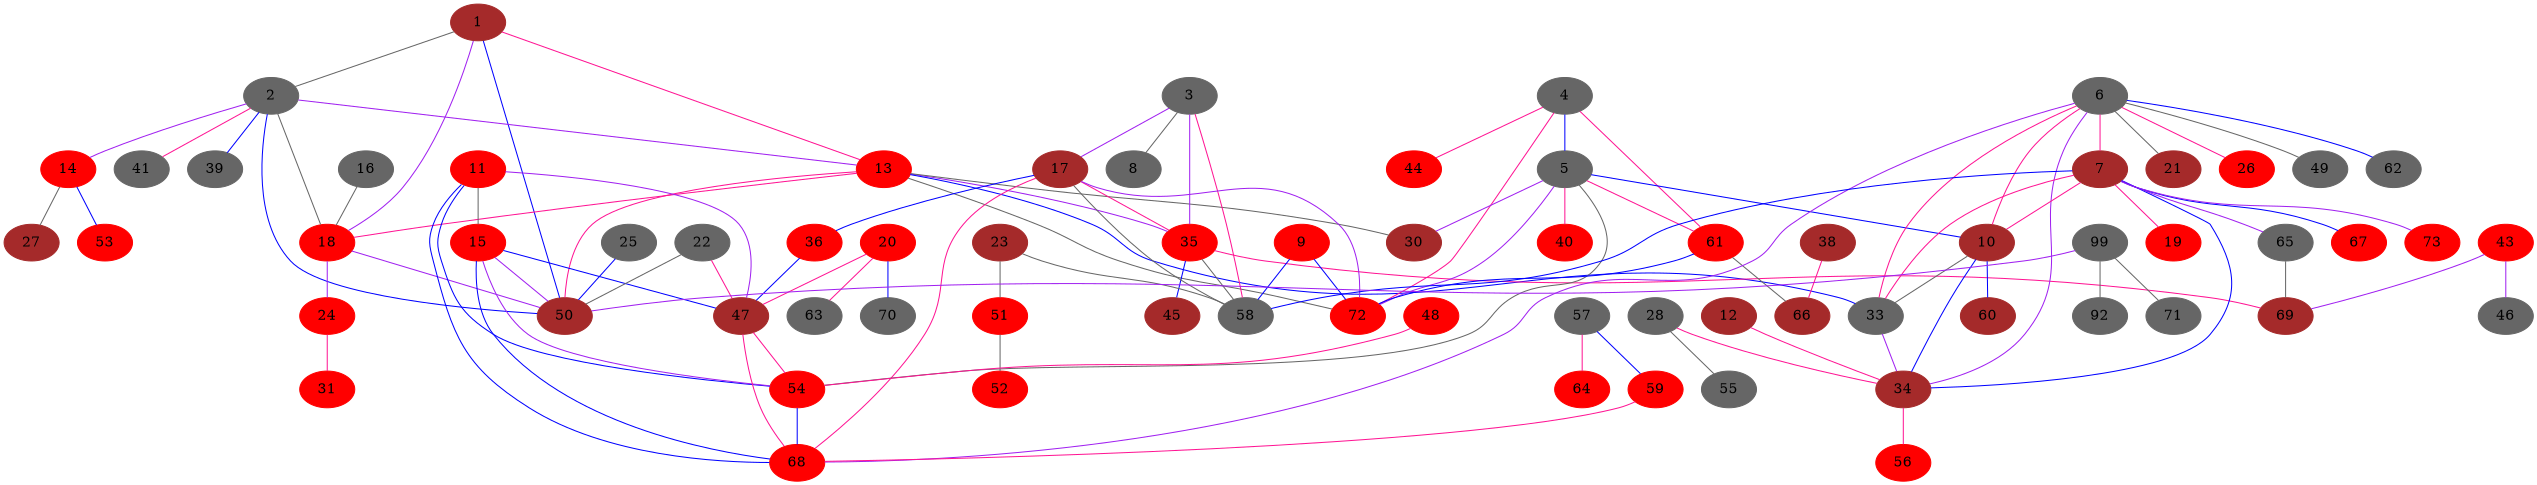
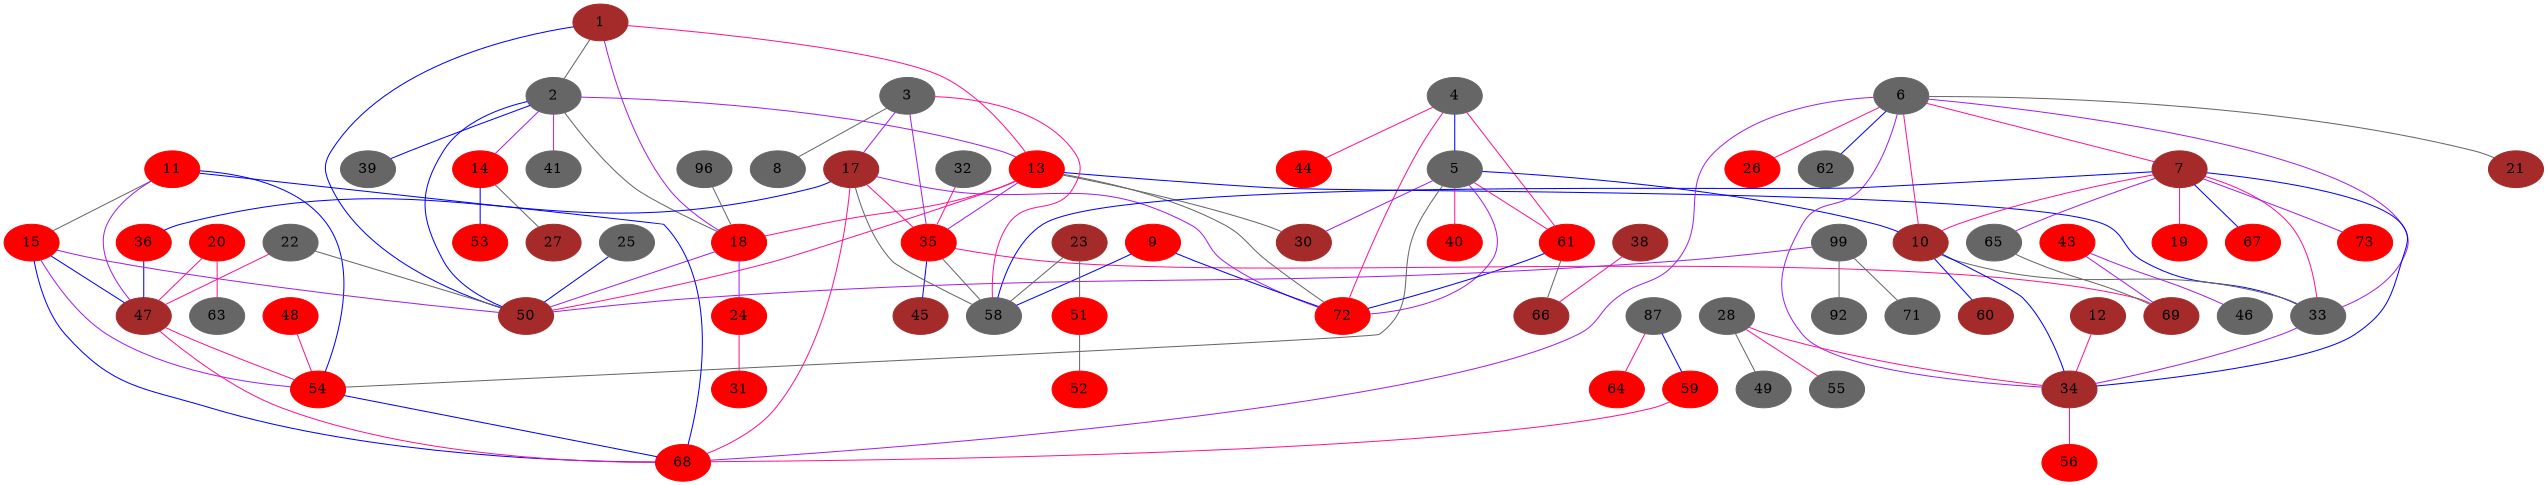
(2213, 127) -> (1745, 353)
(366, 169) -> (704, 169)
none -> (963, 169)
(1964, 169) -> (2231, 146)
(888, 316) -> none
(1582, 316) -> (1654, 316)
(1692, 353) -> (1782, 353)
